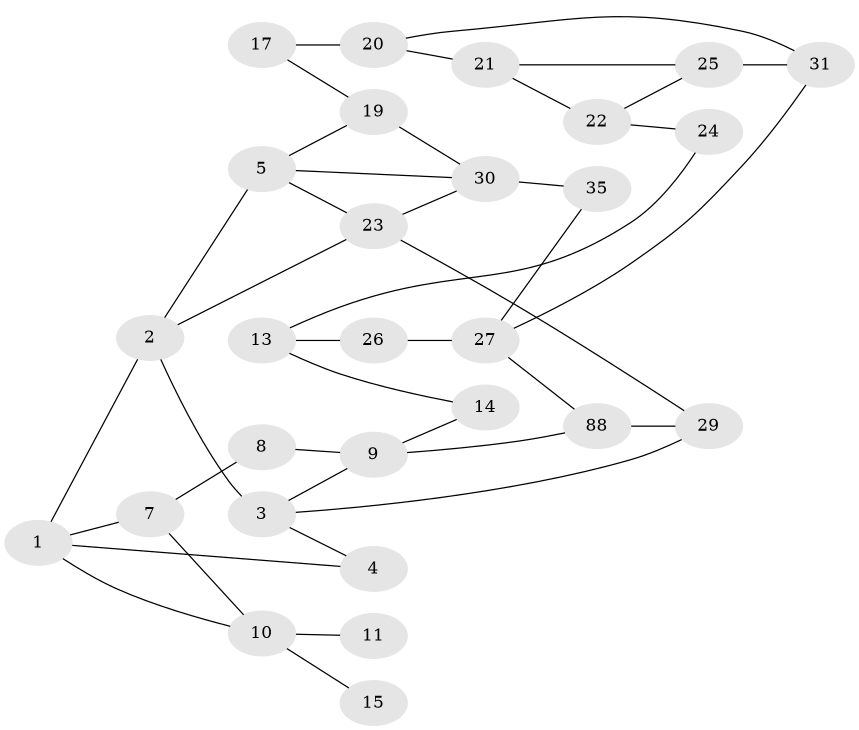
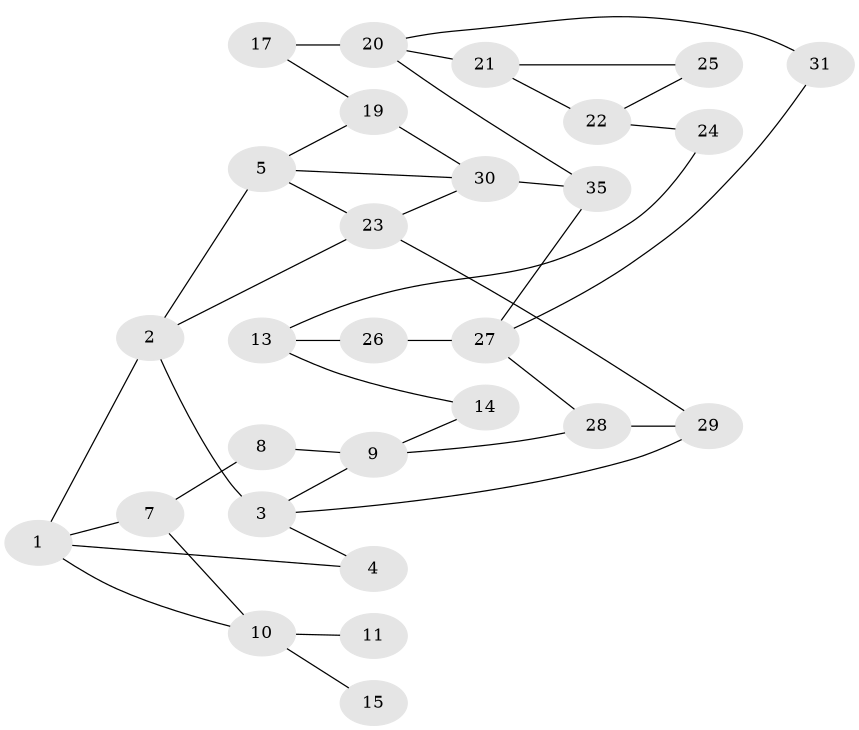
(765, 65) -> none
none -> (484, 119)
(597, 426) -> (597, 426)
